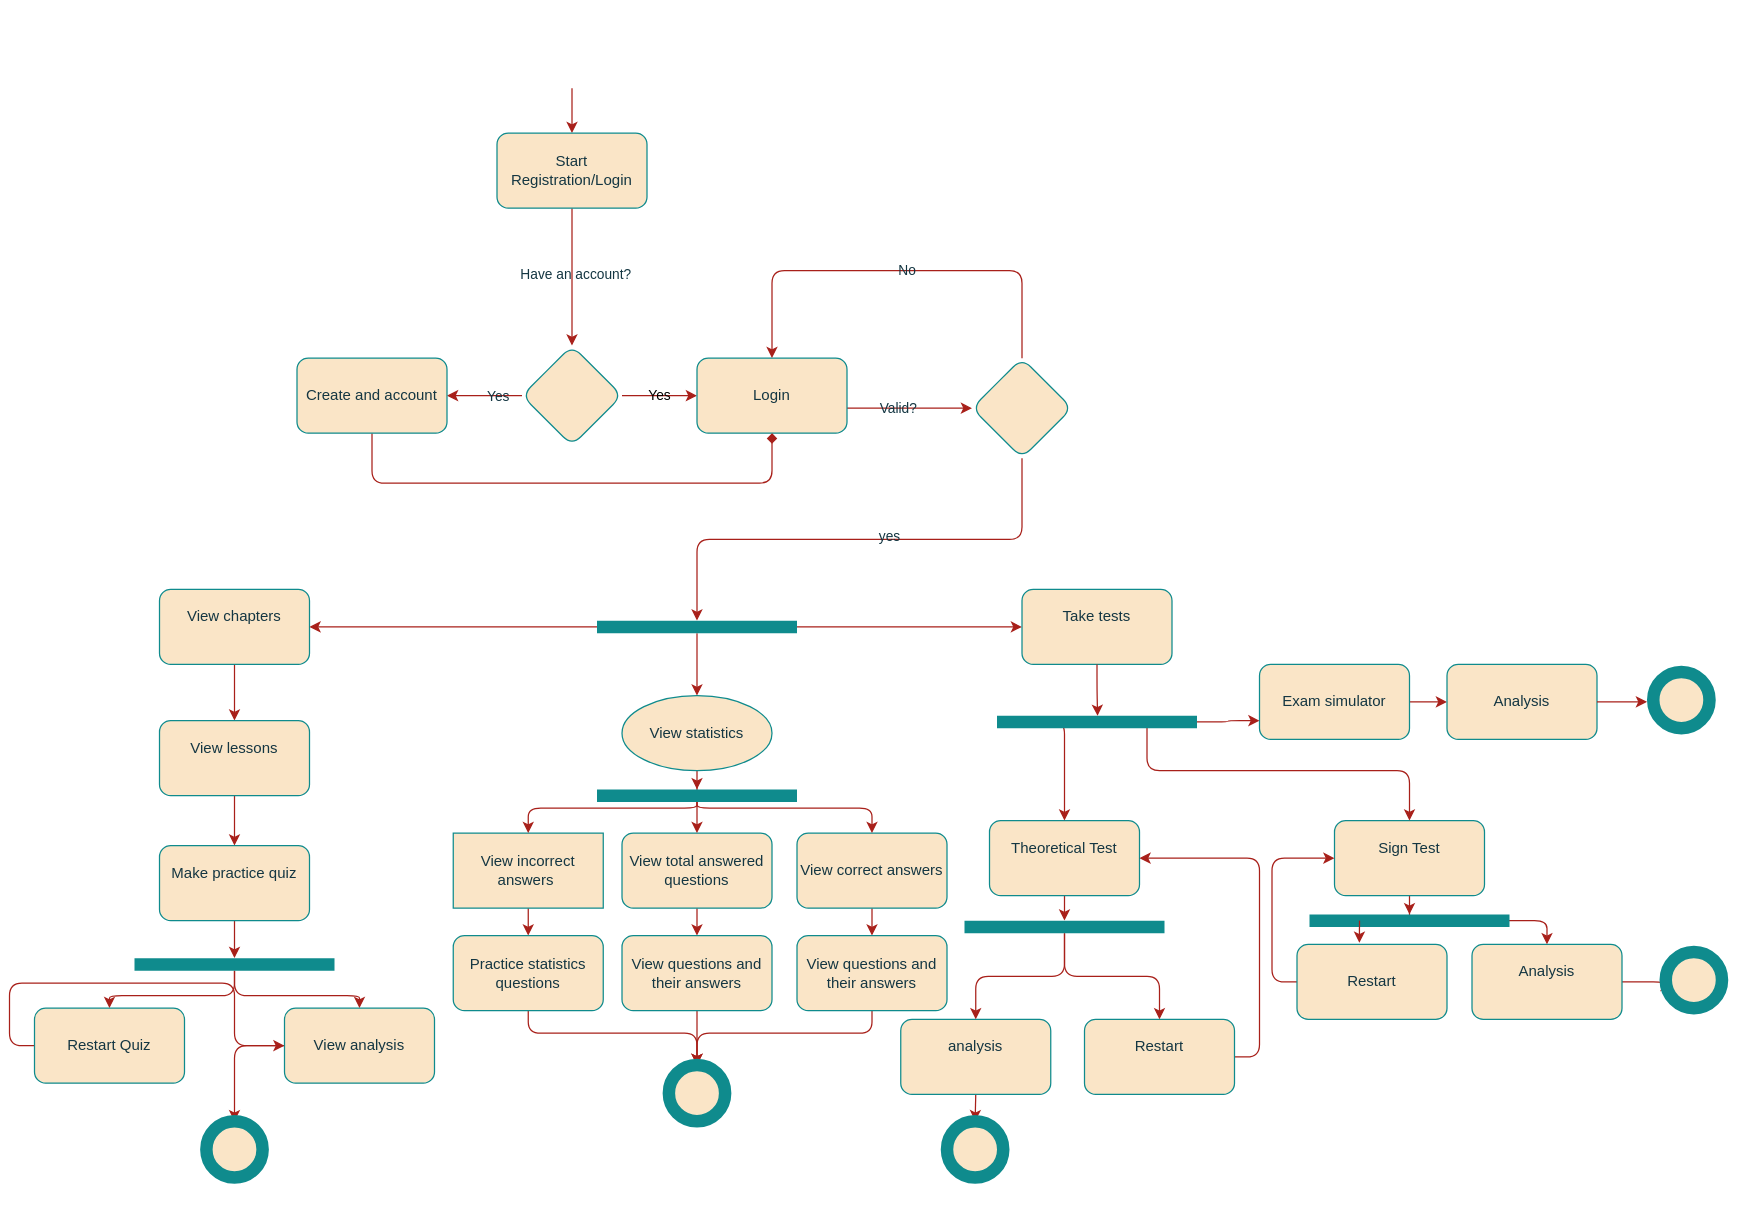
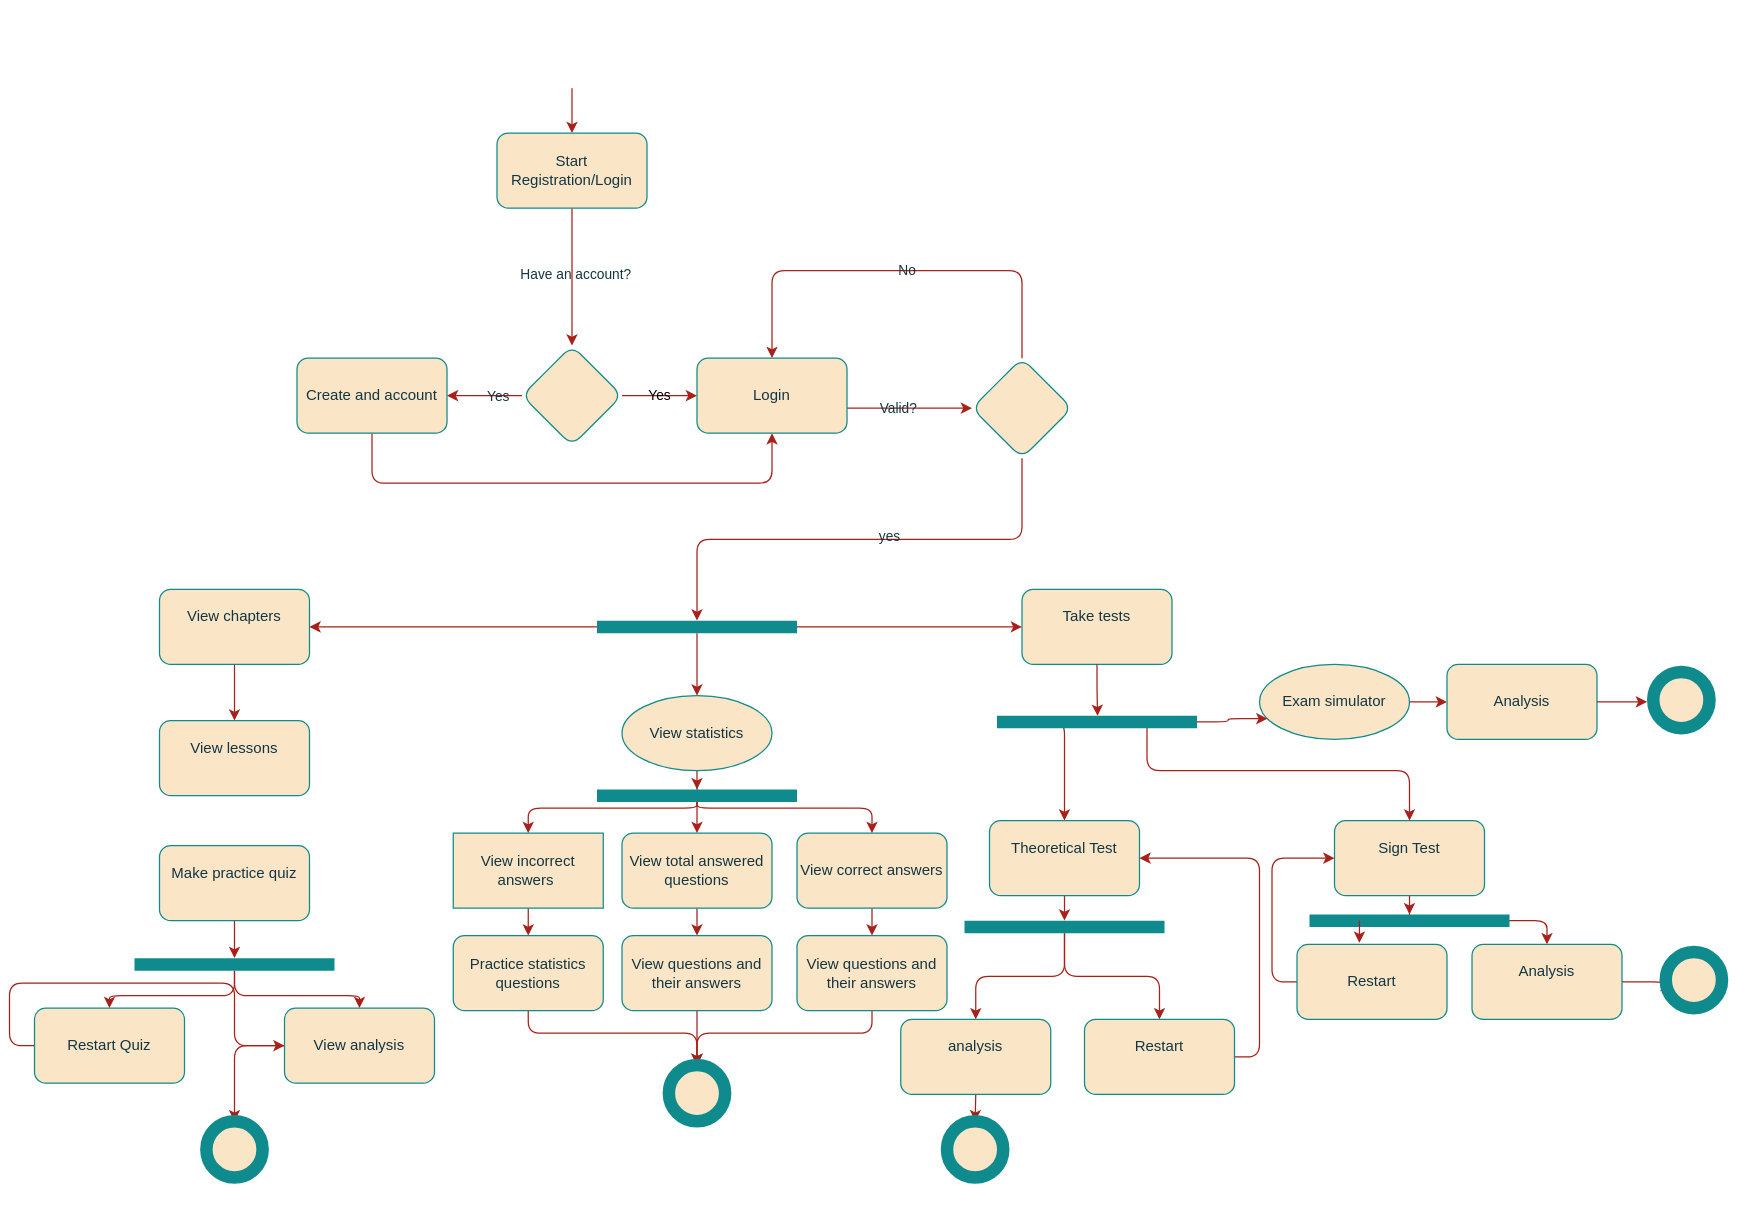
(772, 444) -> (772, 443)
(1334, 702) -> (1334, 702)
(234, 817) -> none
